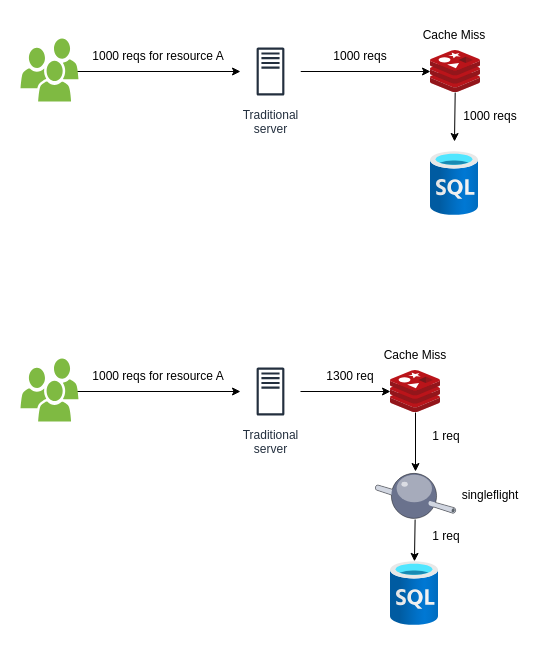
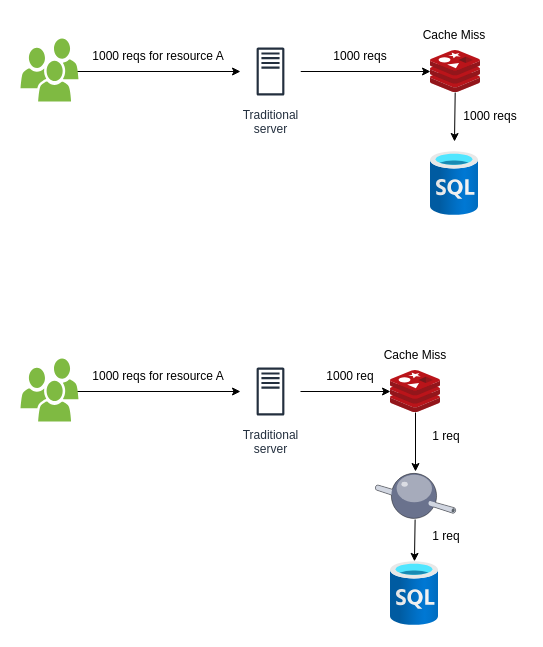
(351, 377) -> (351, 377)
(491, 496) -> none
